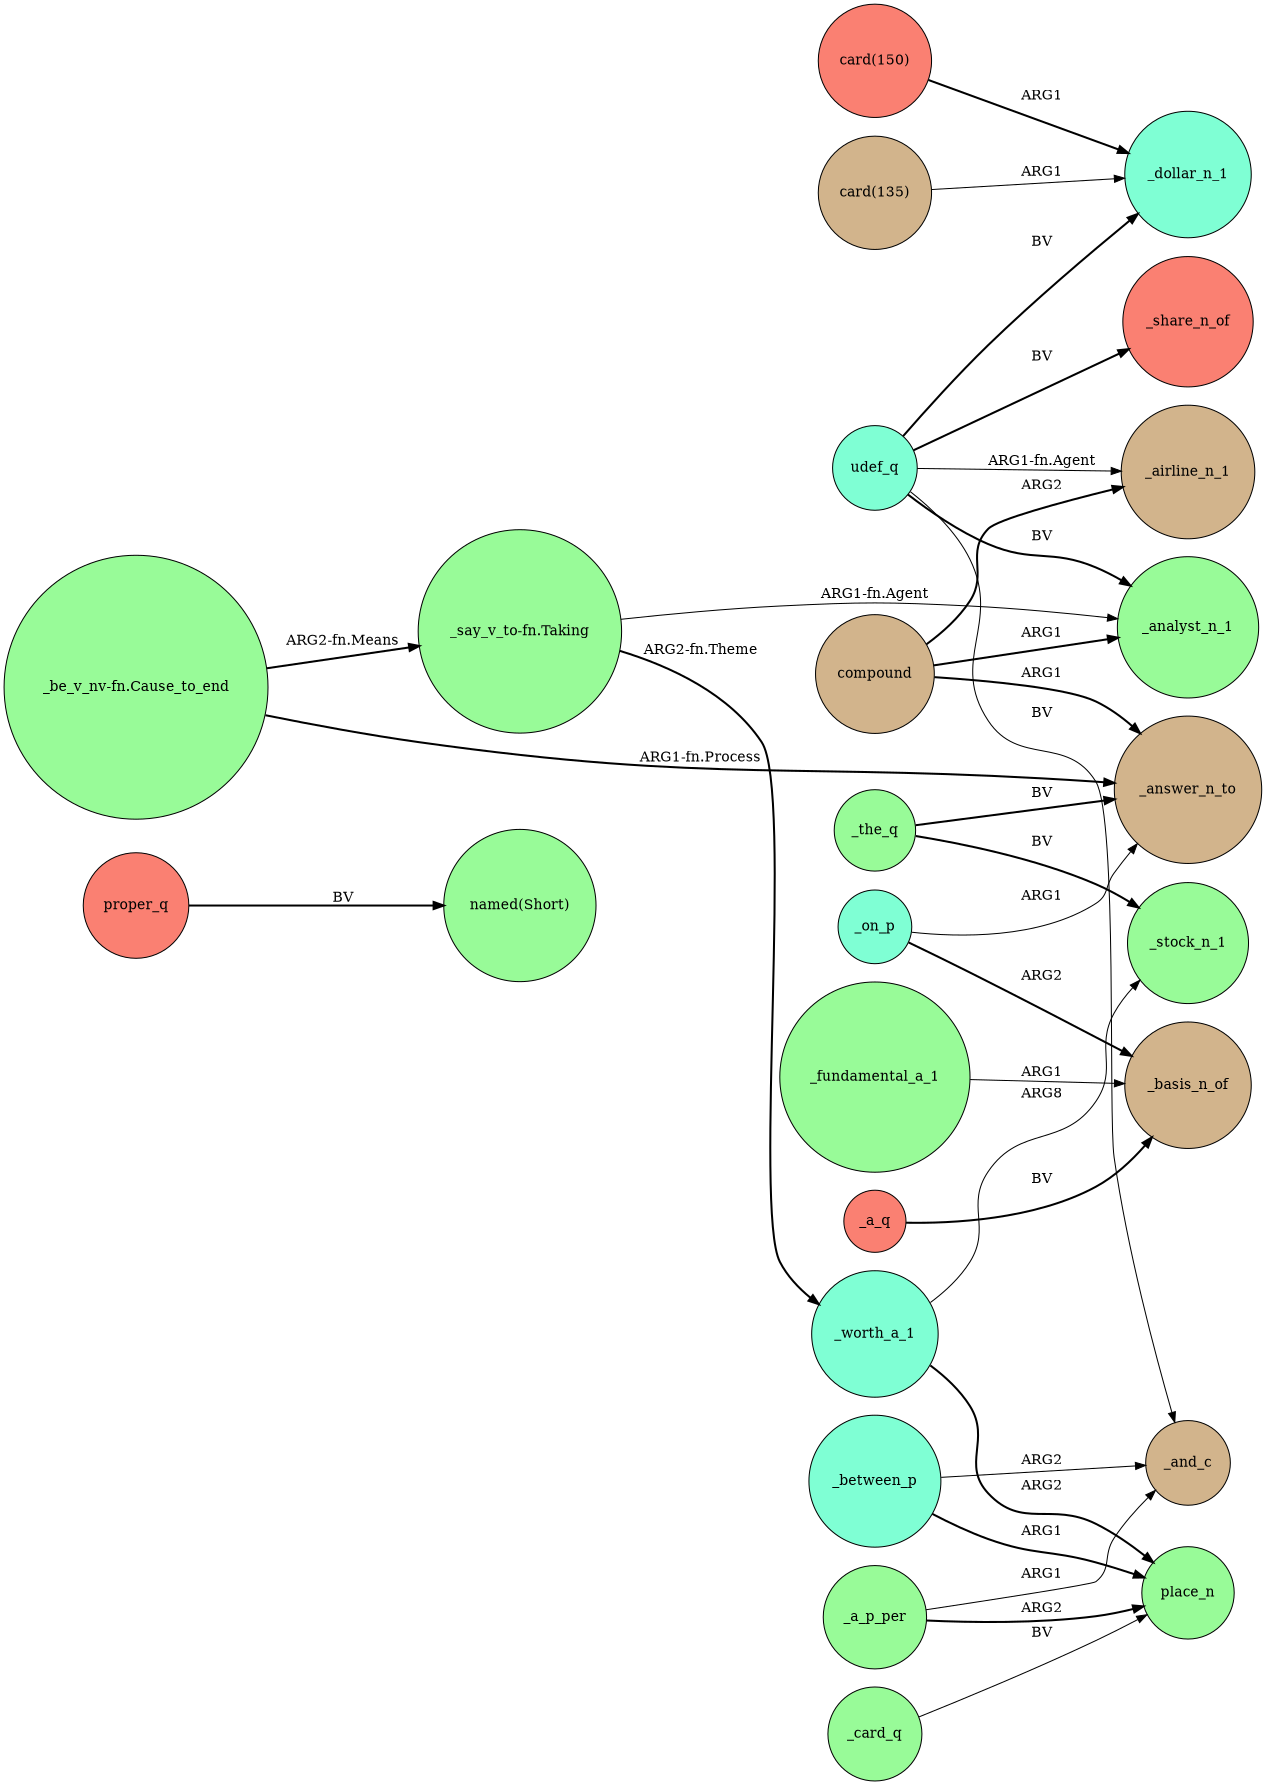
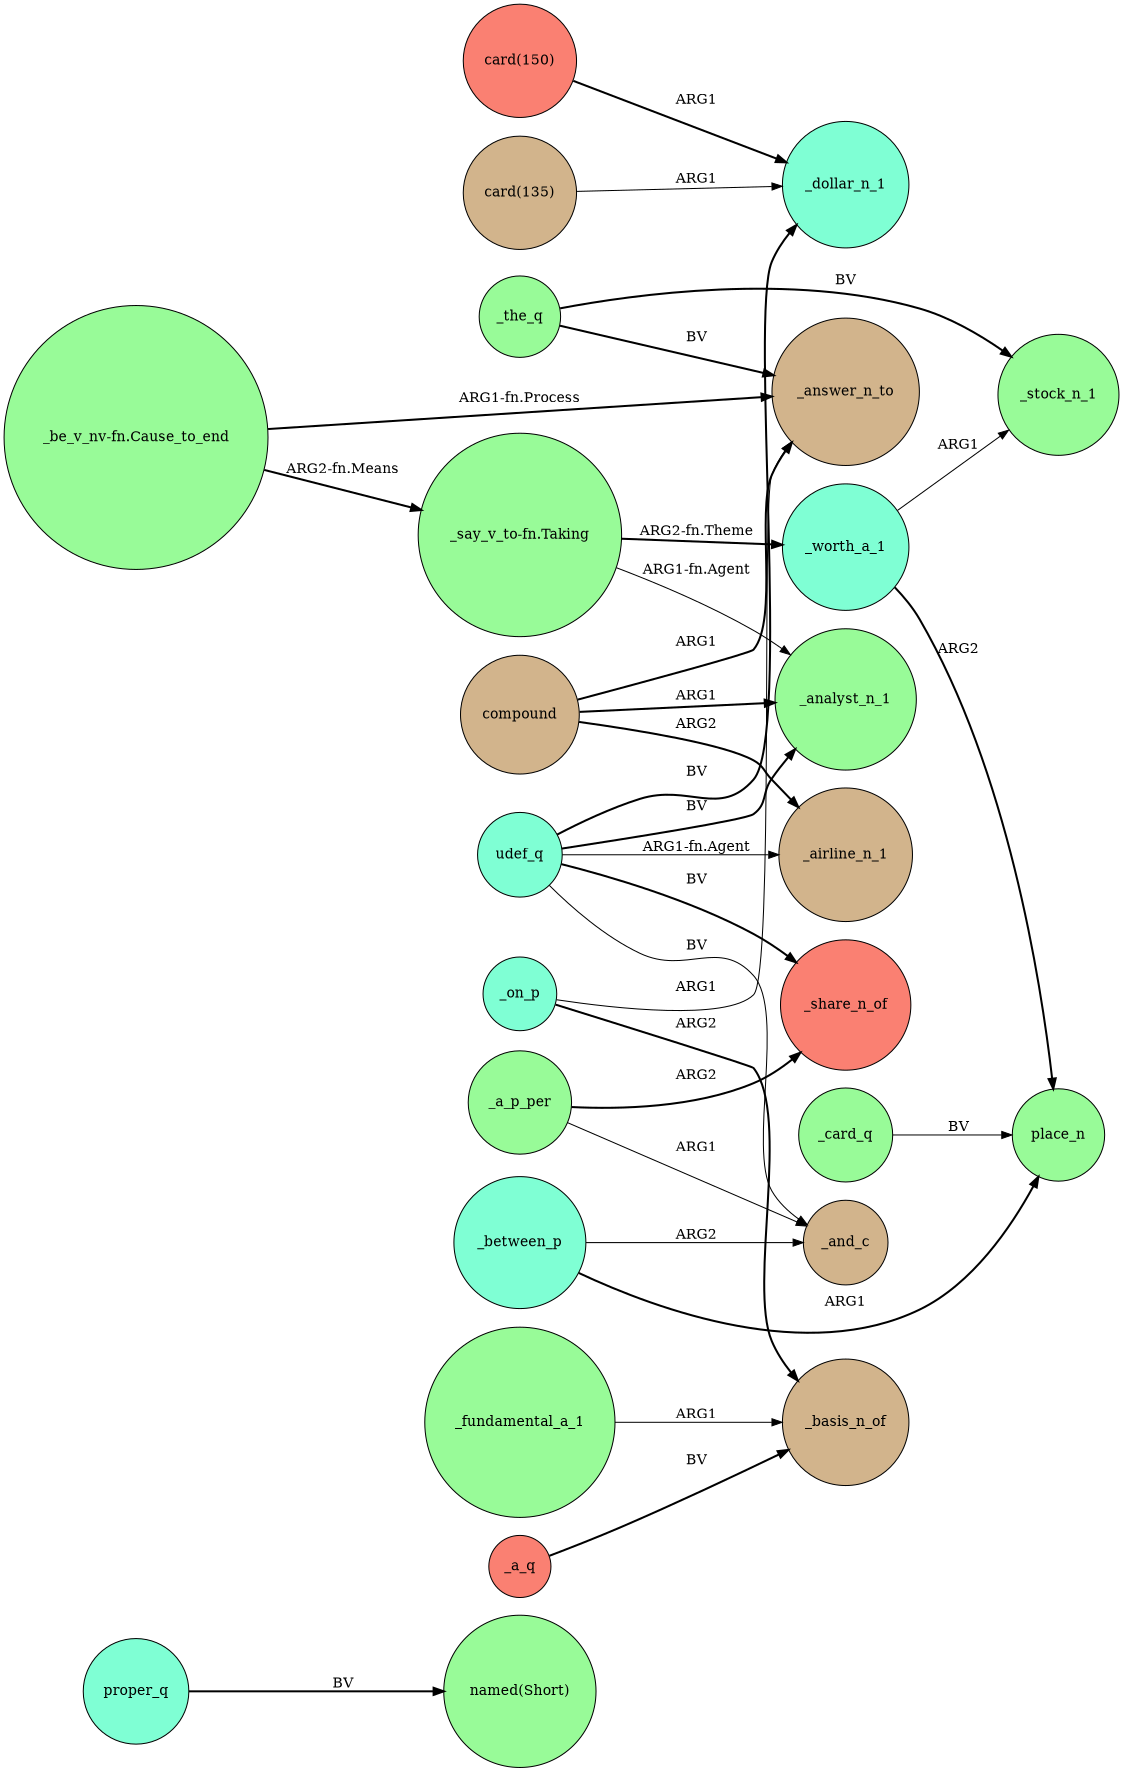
(136, 905) -> (136, 1691)
(1042, 1094) -> (959, 445)
(1030, 1621) -> (686, 1101)
